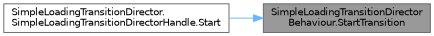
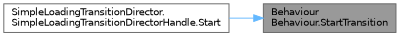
(347, 18) -> (330, 18)
